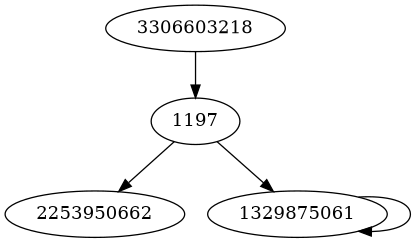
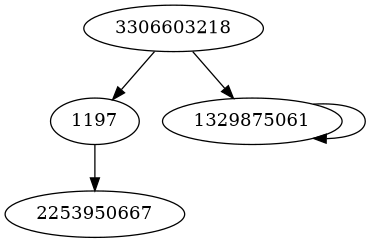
(240, 162) -> (209, 70)
(95, 214) -> (95, 214)
